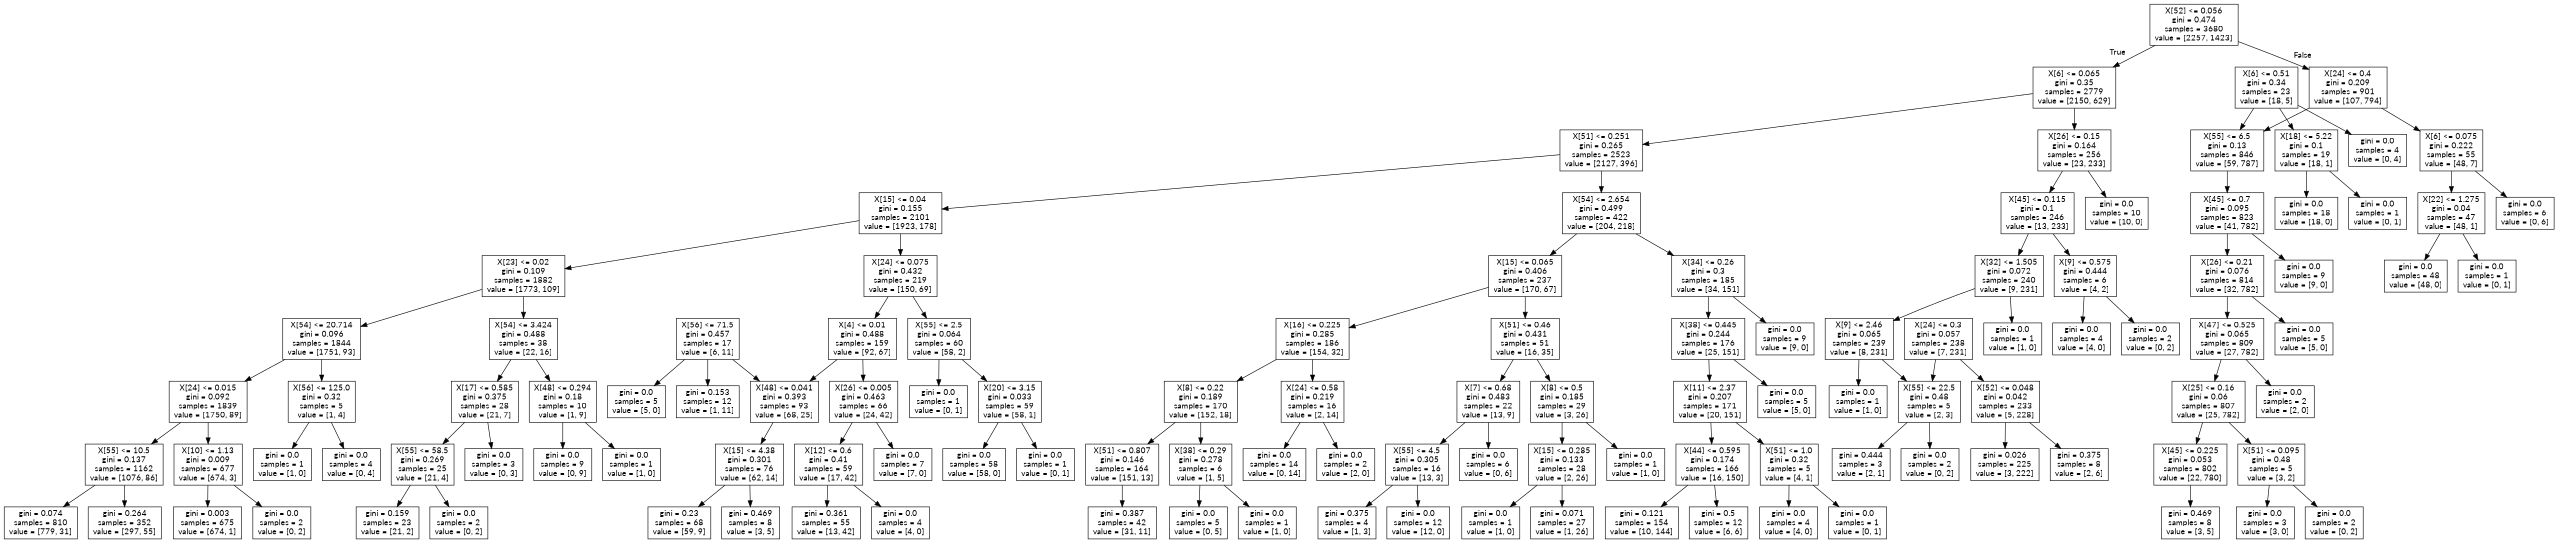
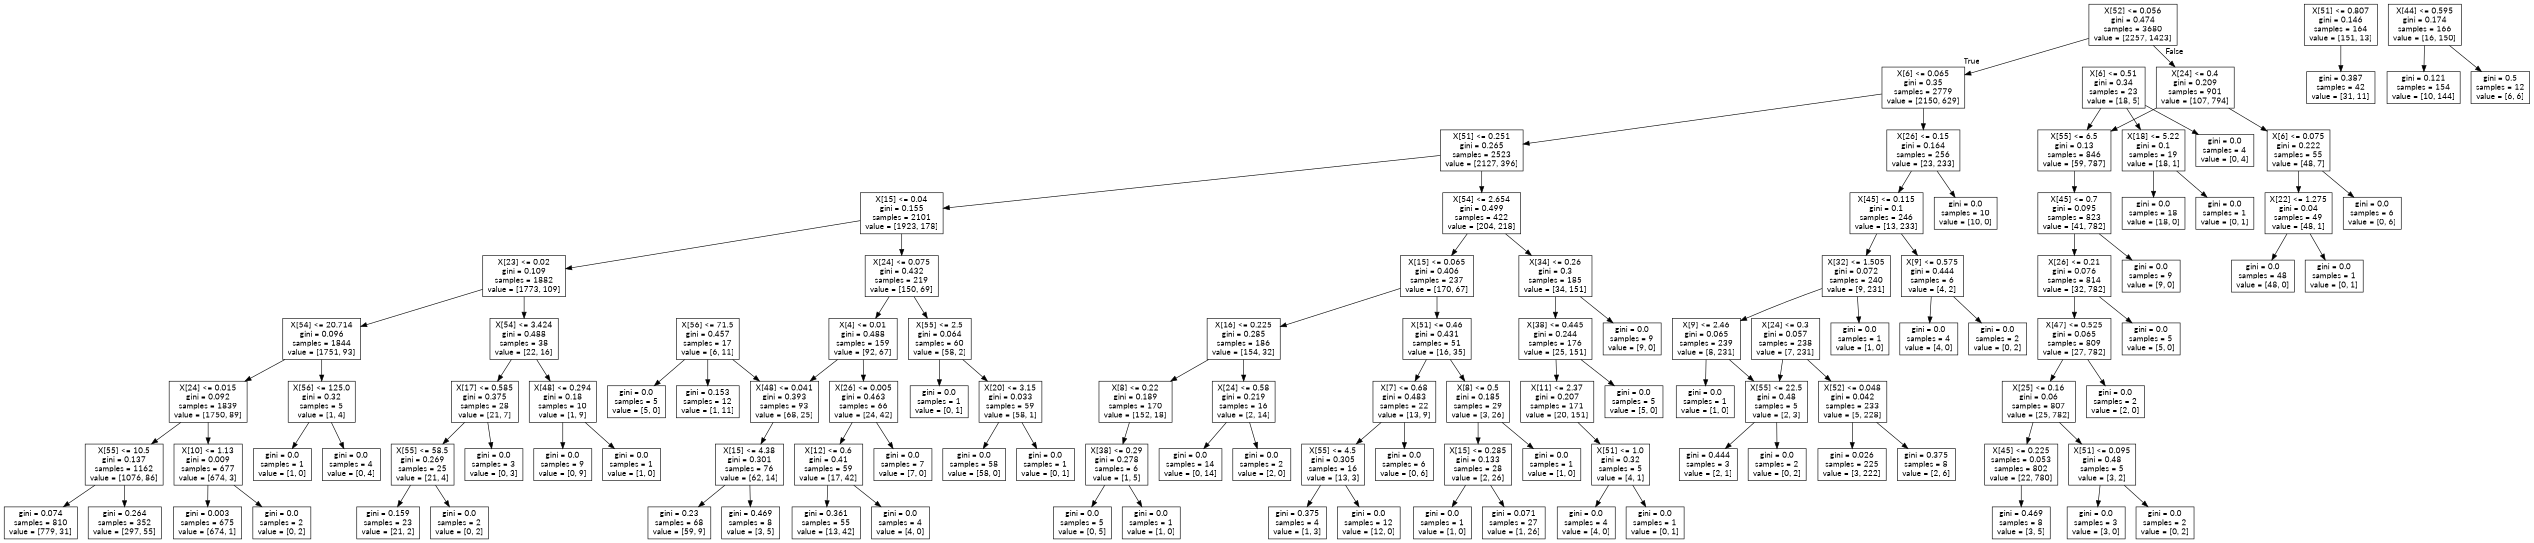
(2451, 213) -> (2299, 213)
(1711, 430) -> none
(1164, 431) -> none
(2190, 465) -> (2021, 465)
